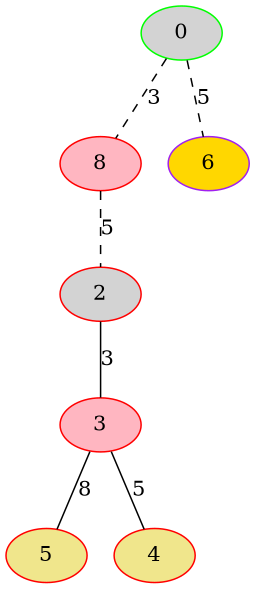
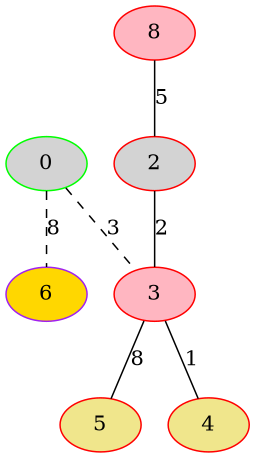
(141, 98) -> (101, 229)
(204, 98) -> (54, 229)
(101, 229) -> (155, 98)
(108, 360) -> (162, 229)
(140, 490) -> (192, 360)
